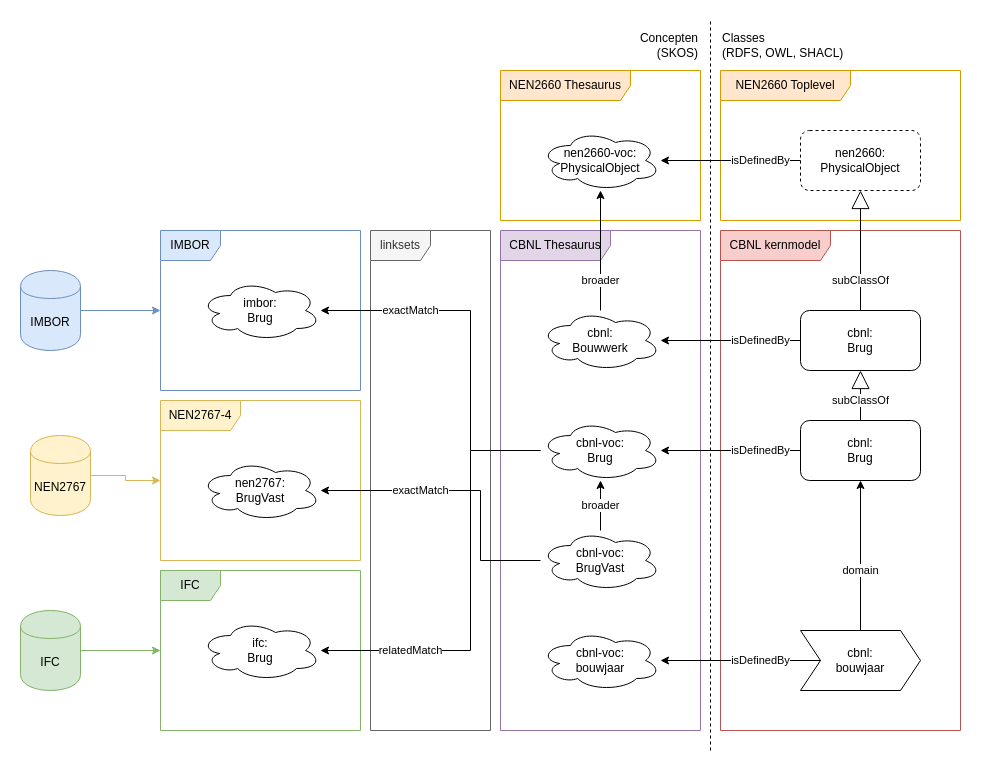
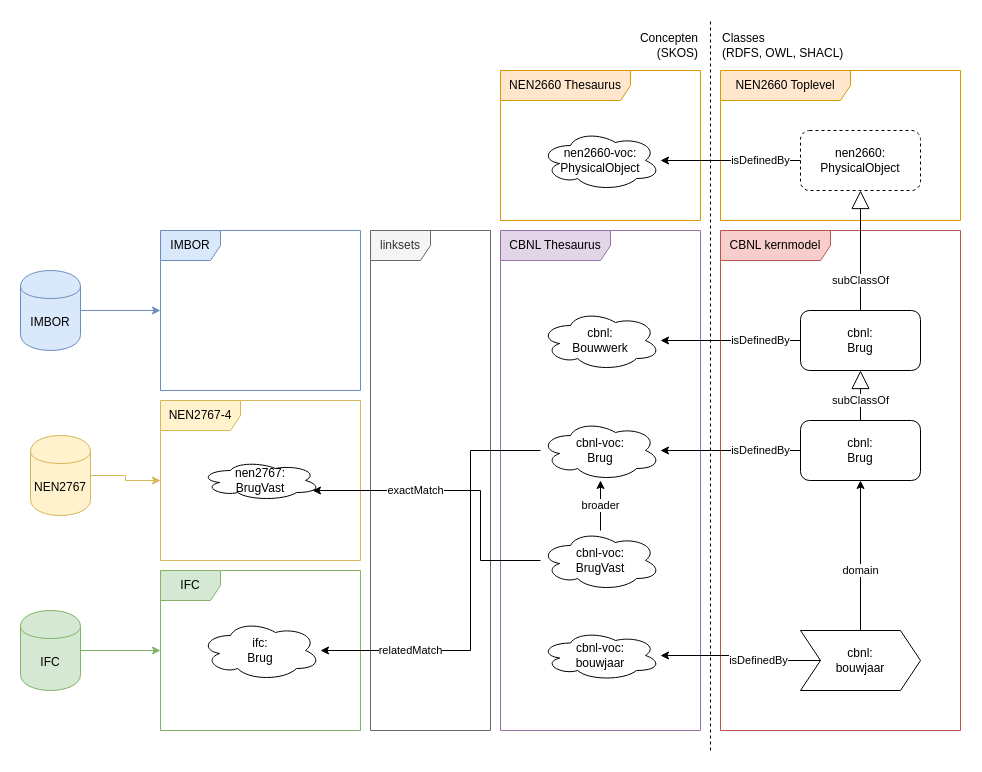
(601, 254) -> none
(261, 311) -> none
(468, 311) -> none
(261, 491) -> (261, 481)
(601, 661) -> (601, 656)
